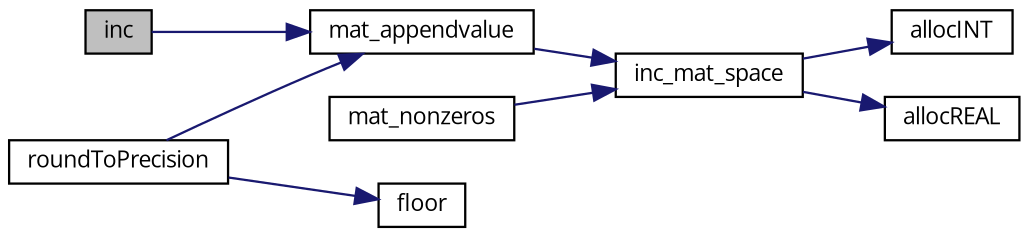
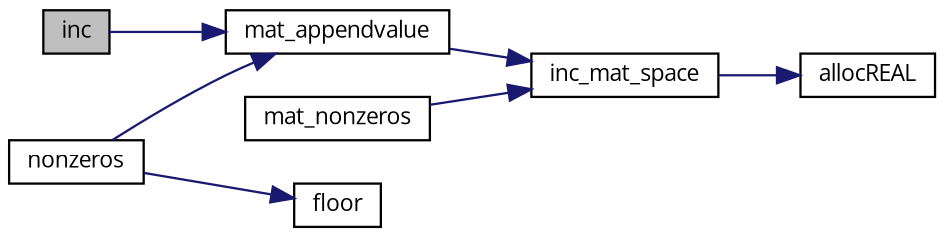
(952, 32) -> none
(119, 162) -> (76, 162)
